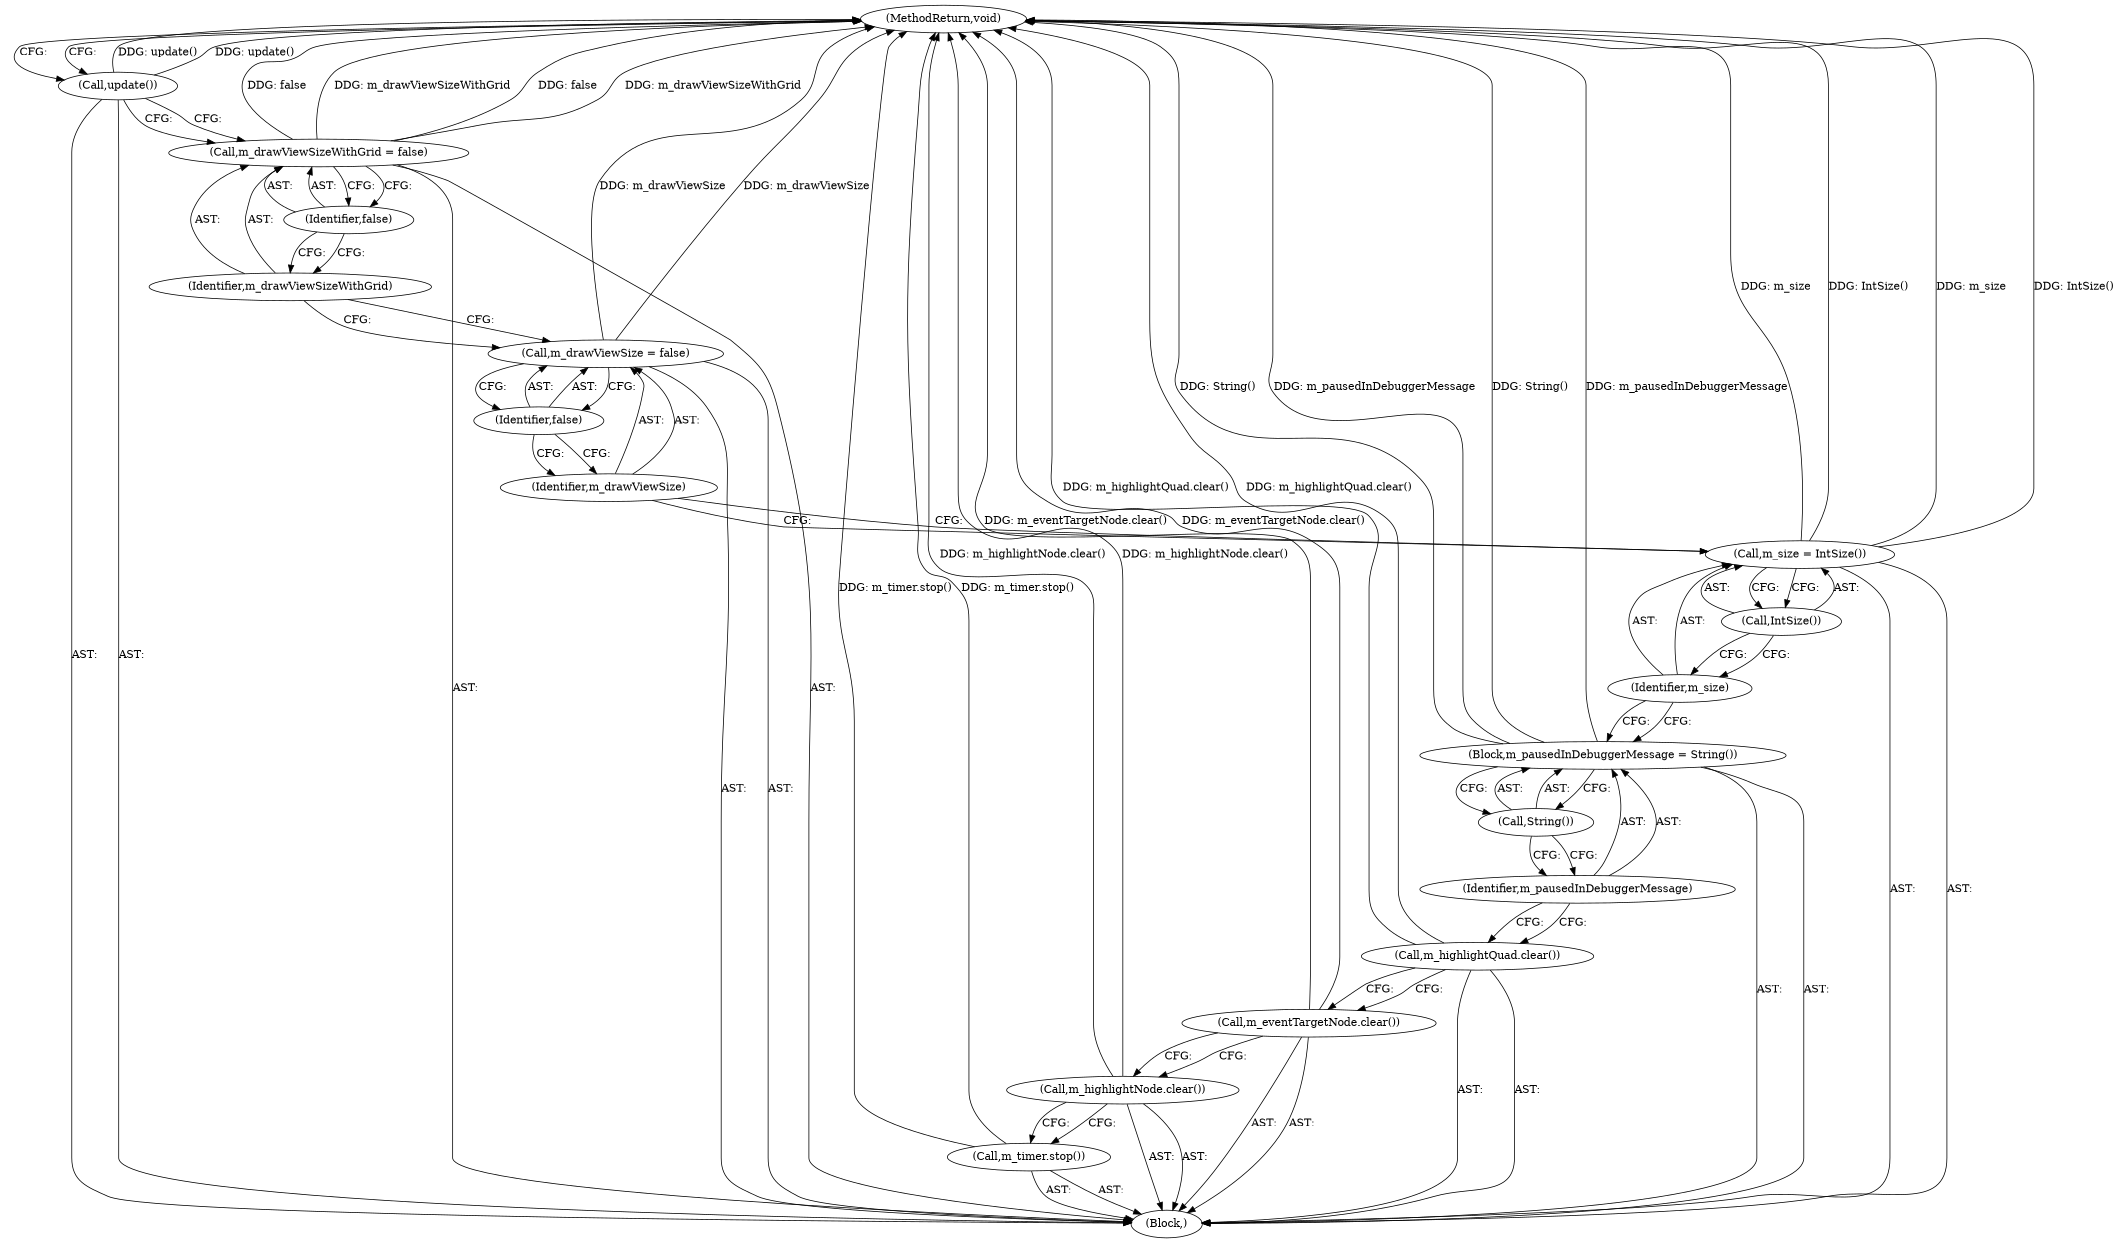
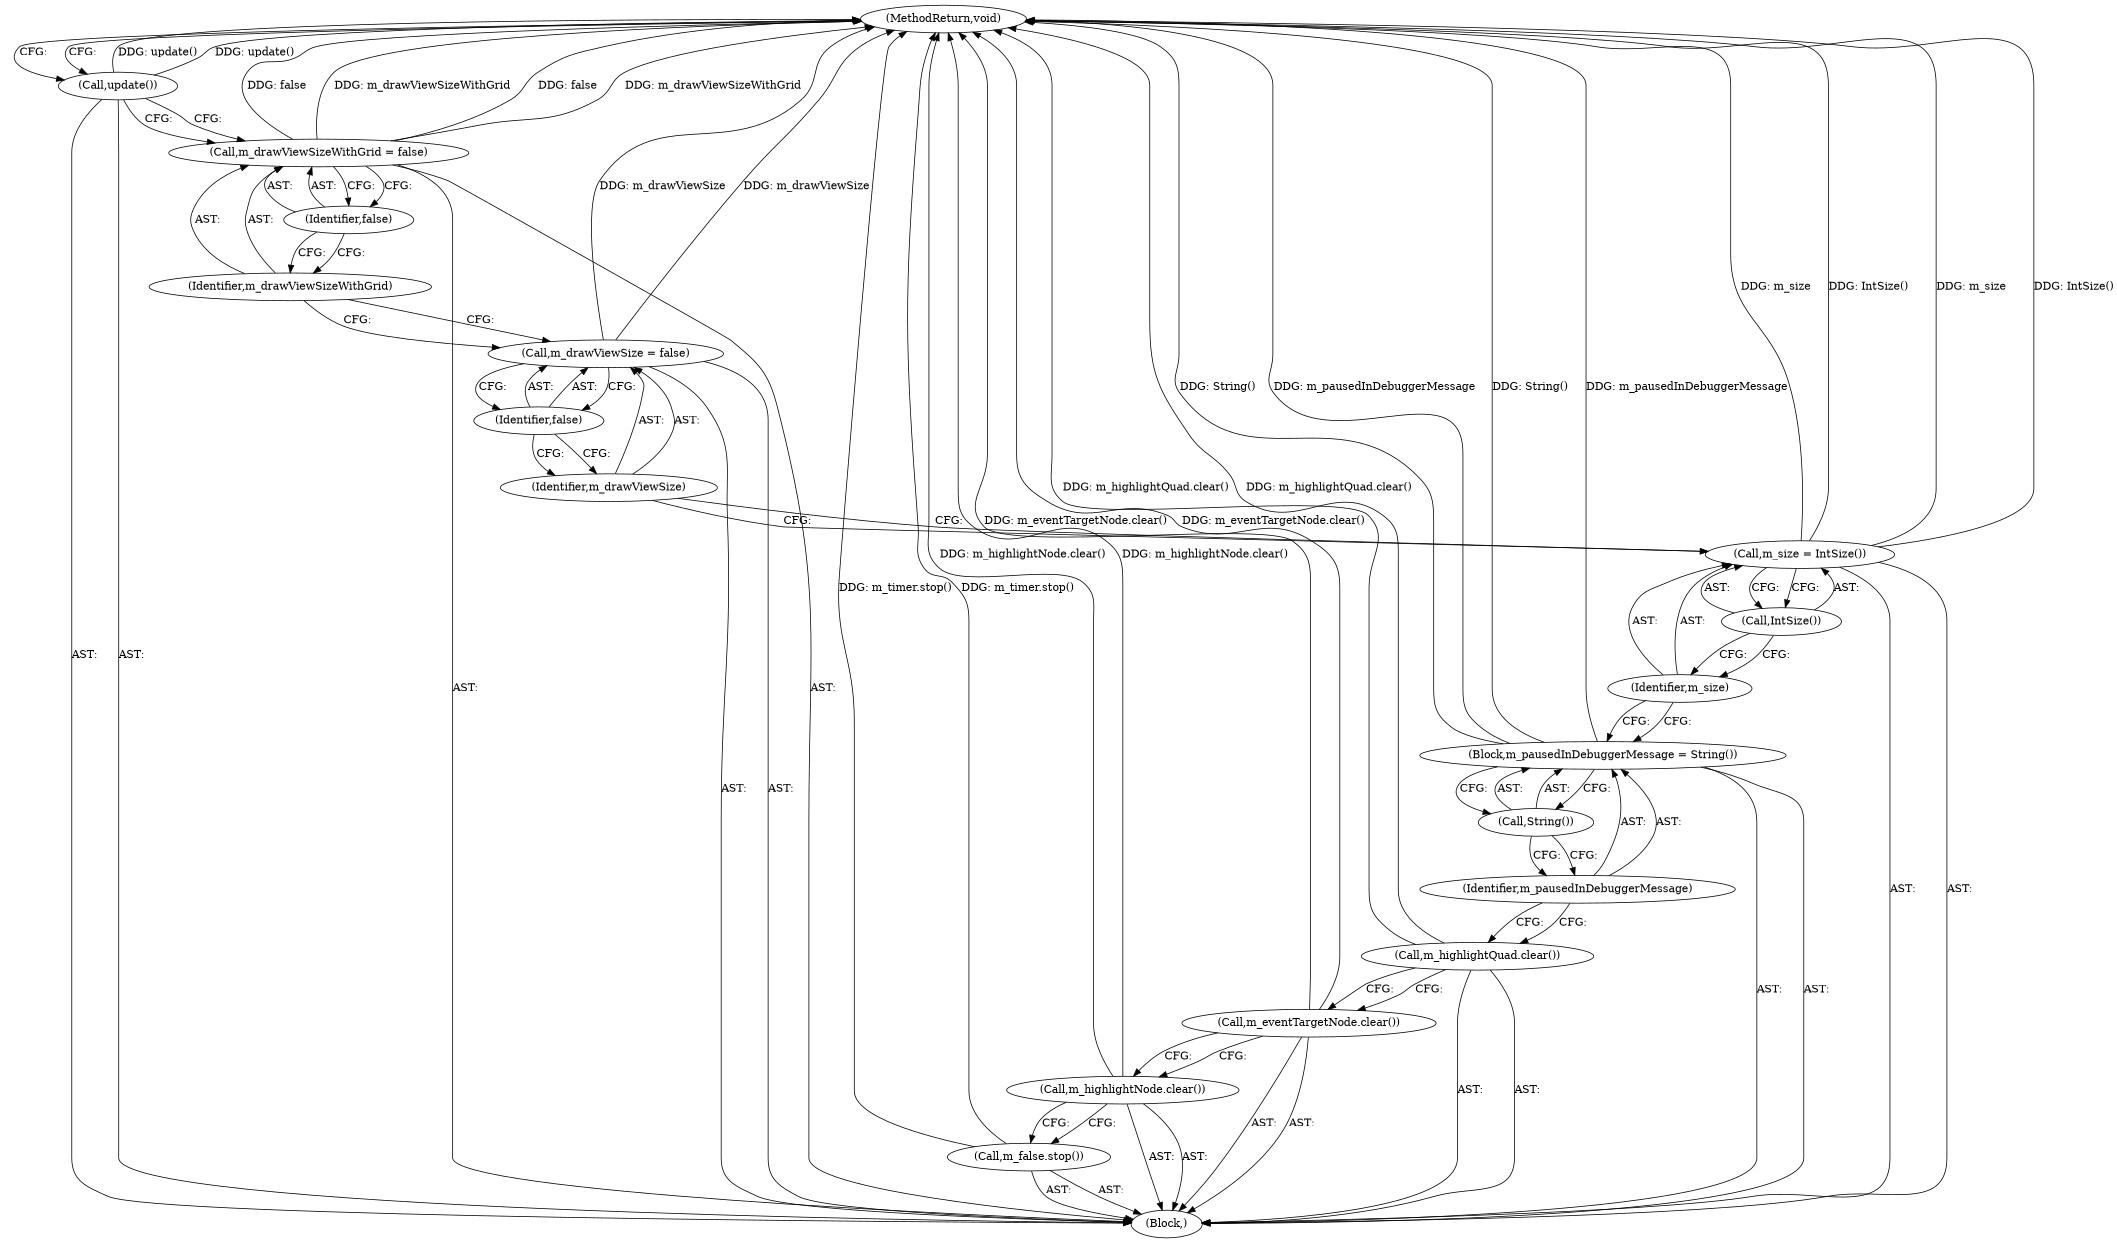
(1029, 1157) -> (1029, 1157)
